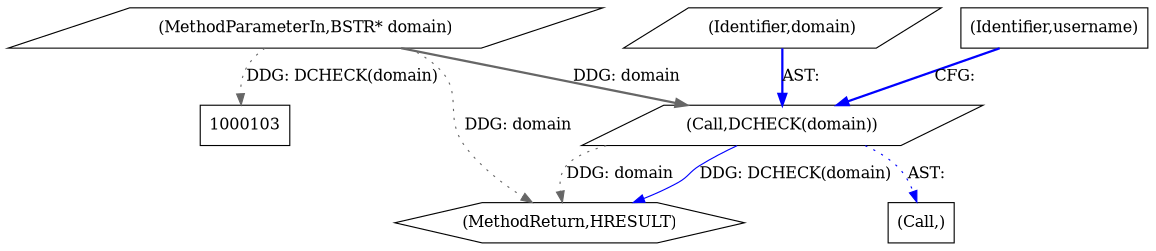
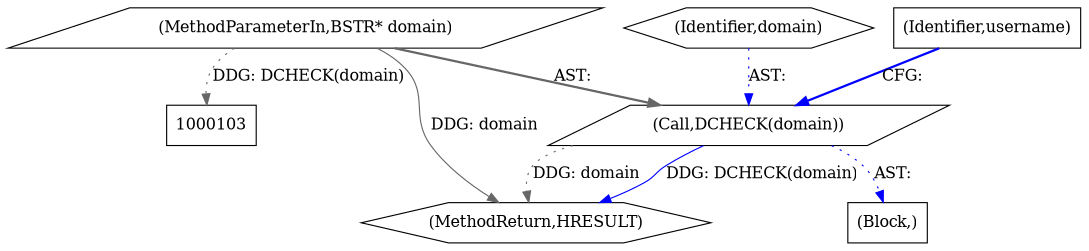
(782, 28) -> (749, 28)
(782, 71) -> (749, 71)
(627, 77) -> (575, 77)
(456, 127) -> (422, 128)
(921, 223) -> (888, 223)
